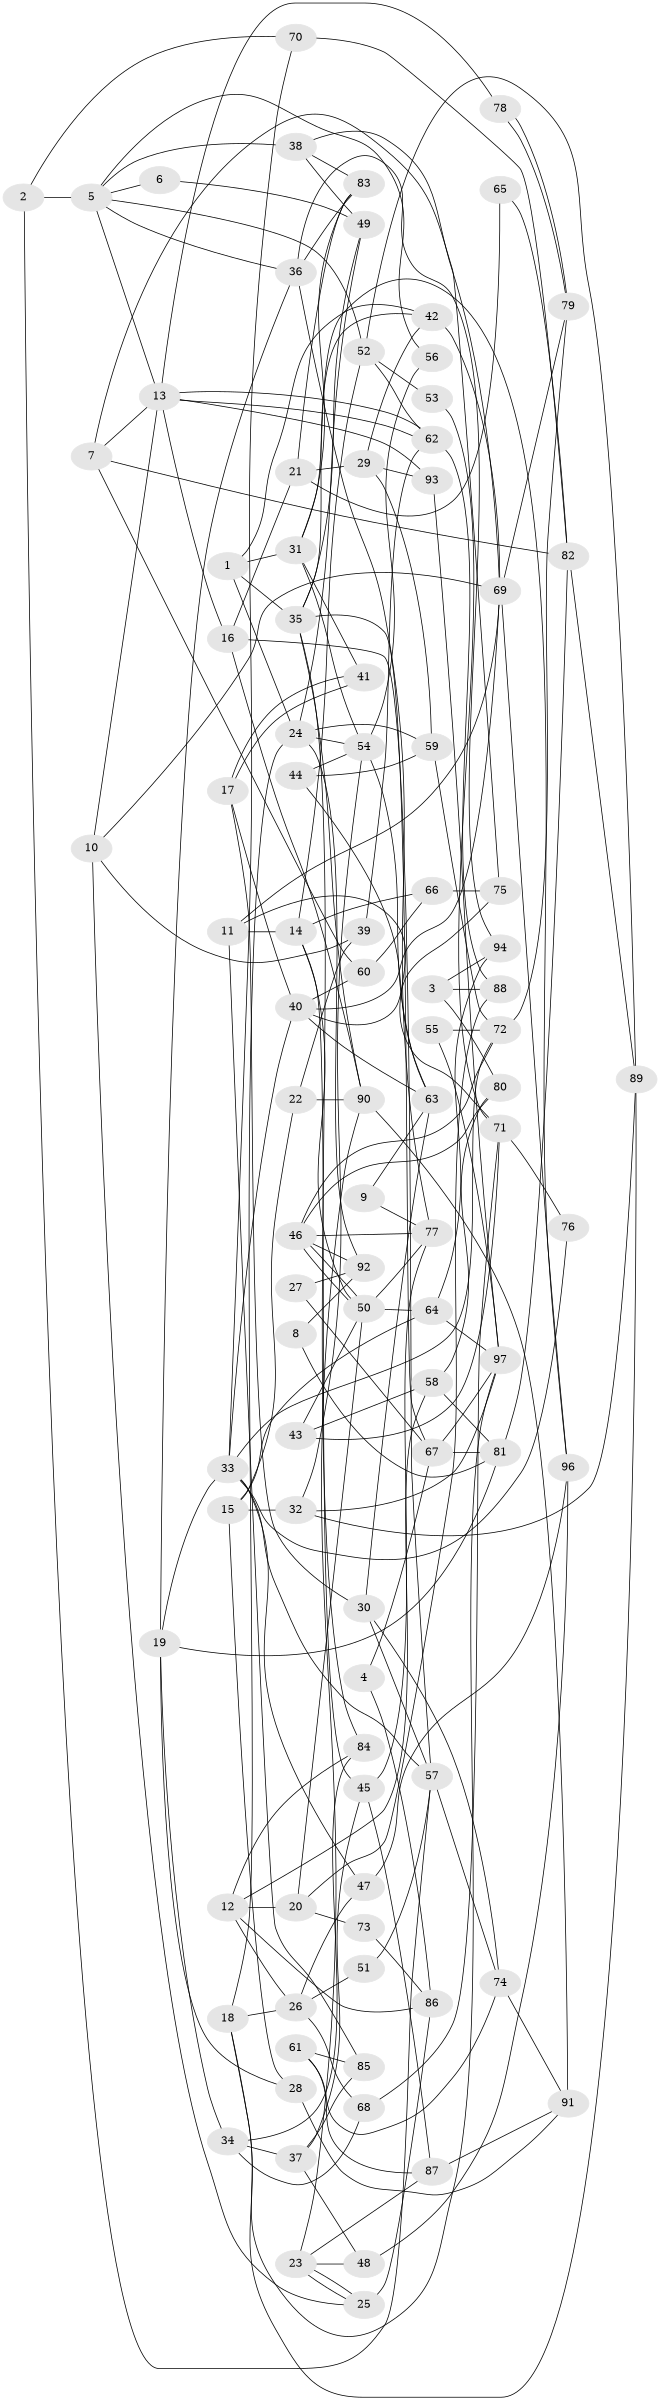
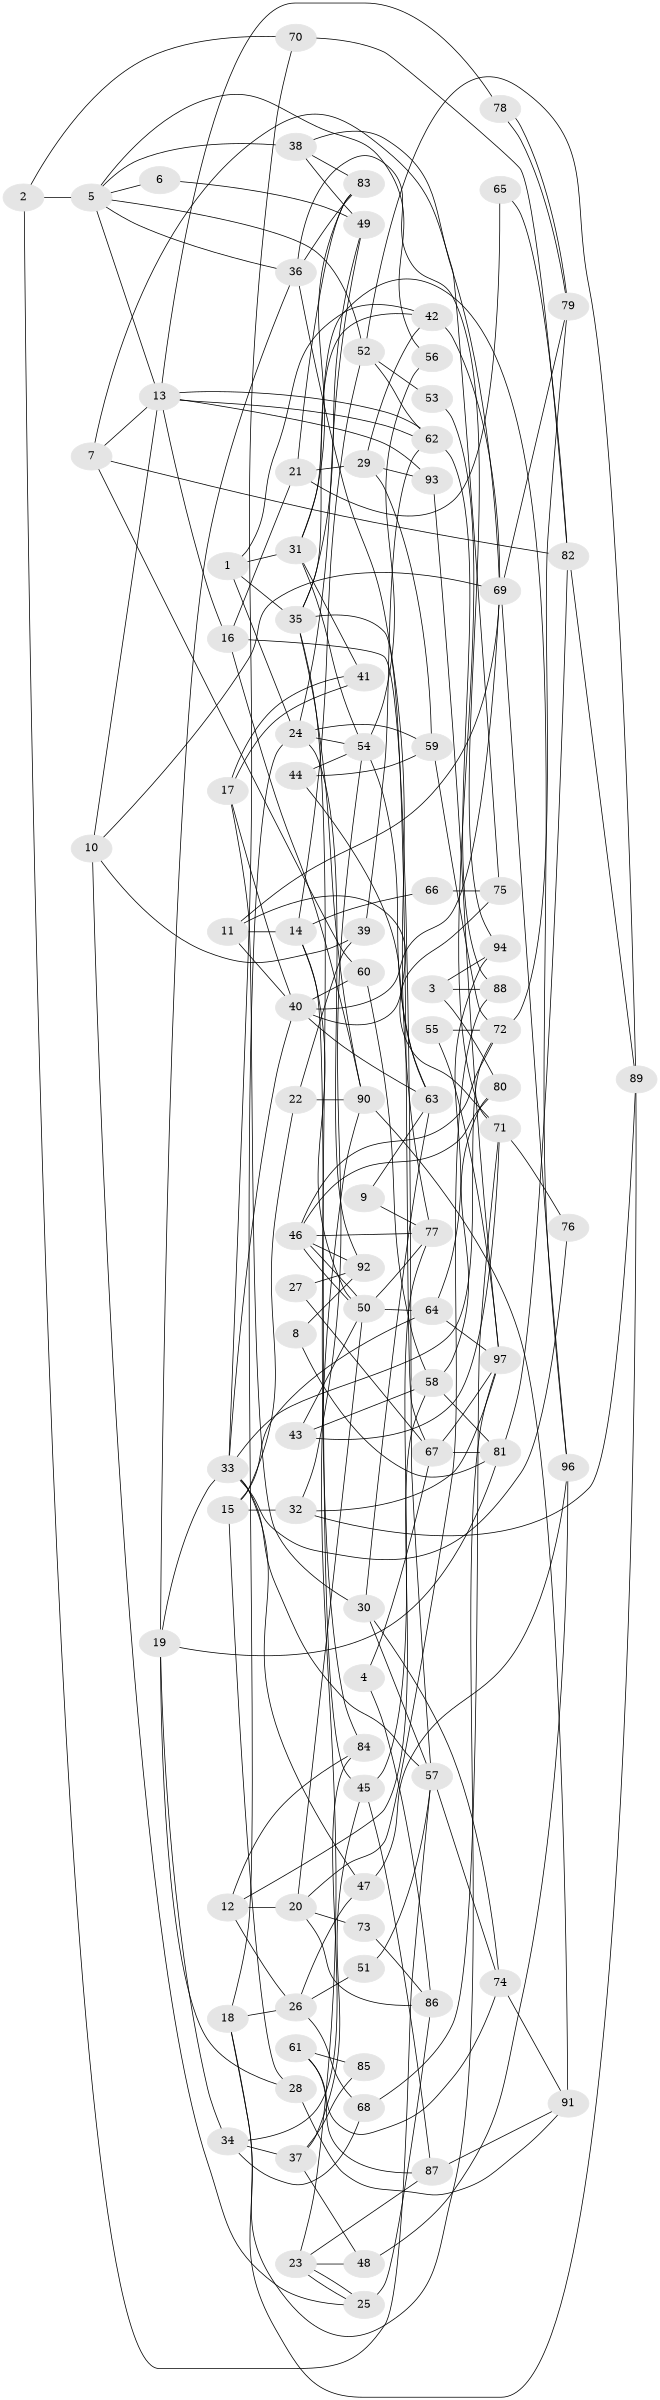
(390, 946) -> (393, 1179)
(257, 1597) -> (262, 970)
(298, 1970) -> (346, 1991)
